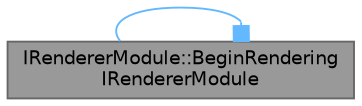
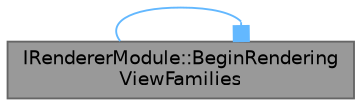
(181, 70) -> (181, 70)
